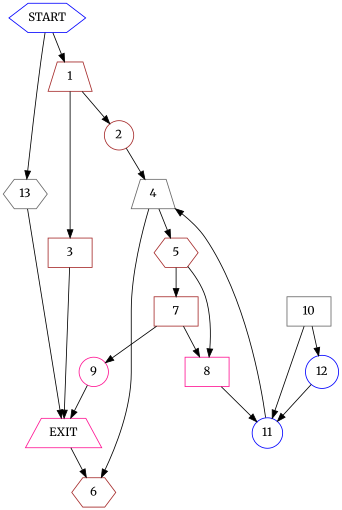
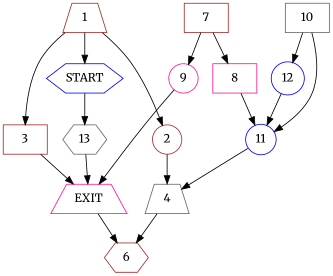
(57, 44) -> (85, 44)
(176, 253) -> none
